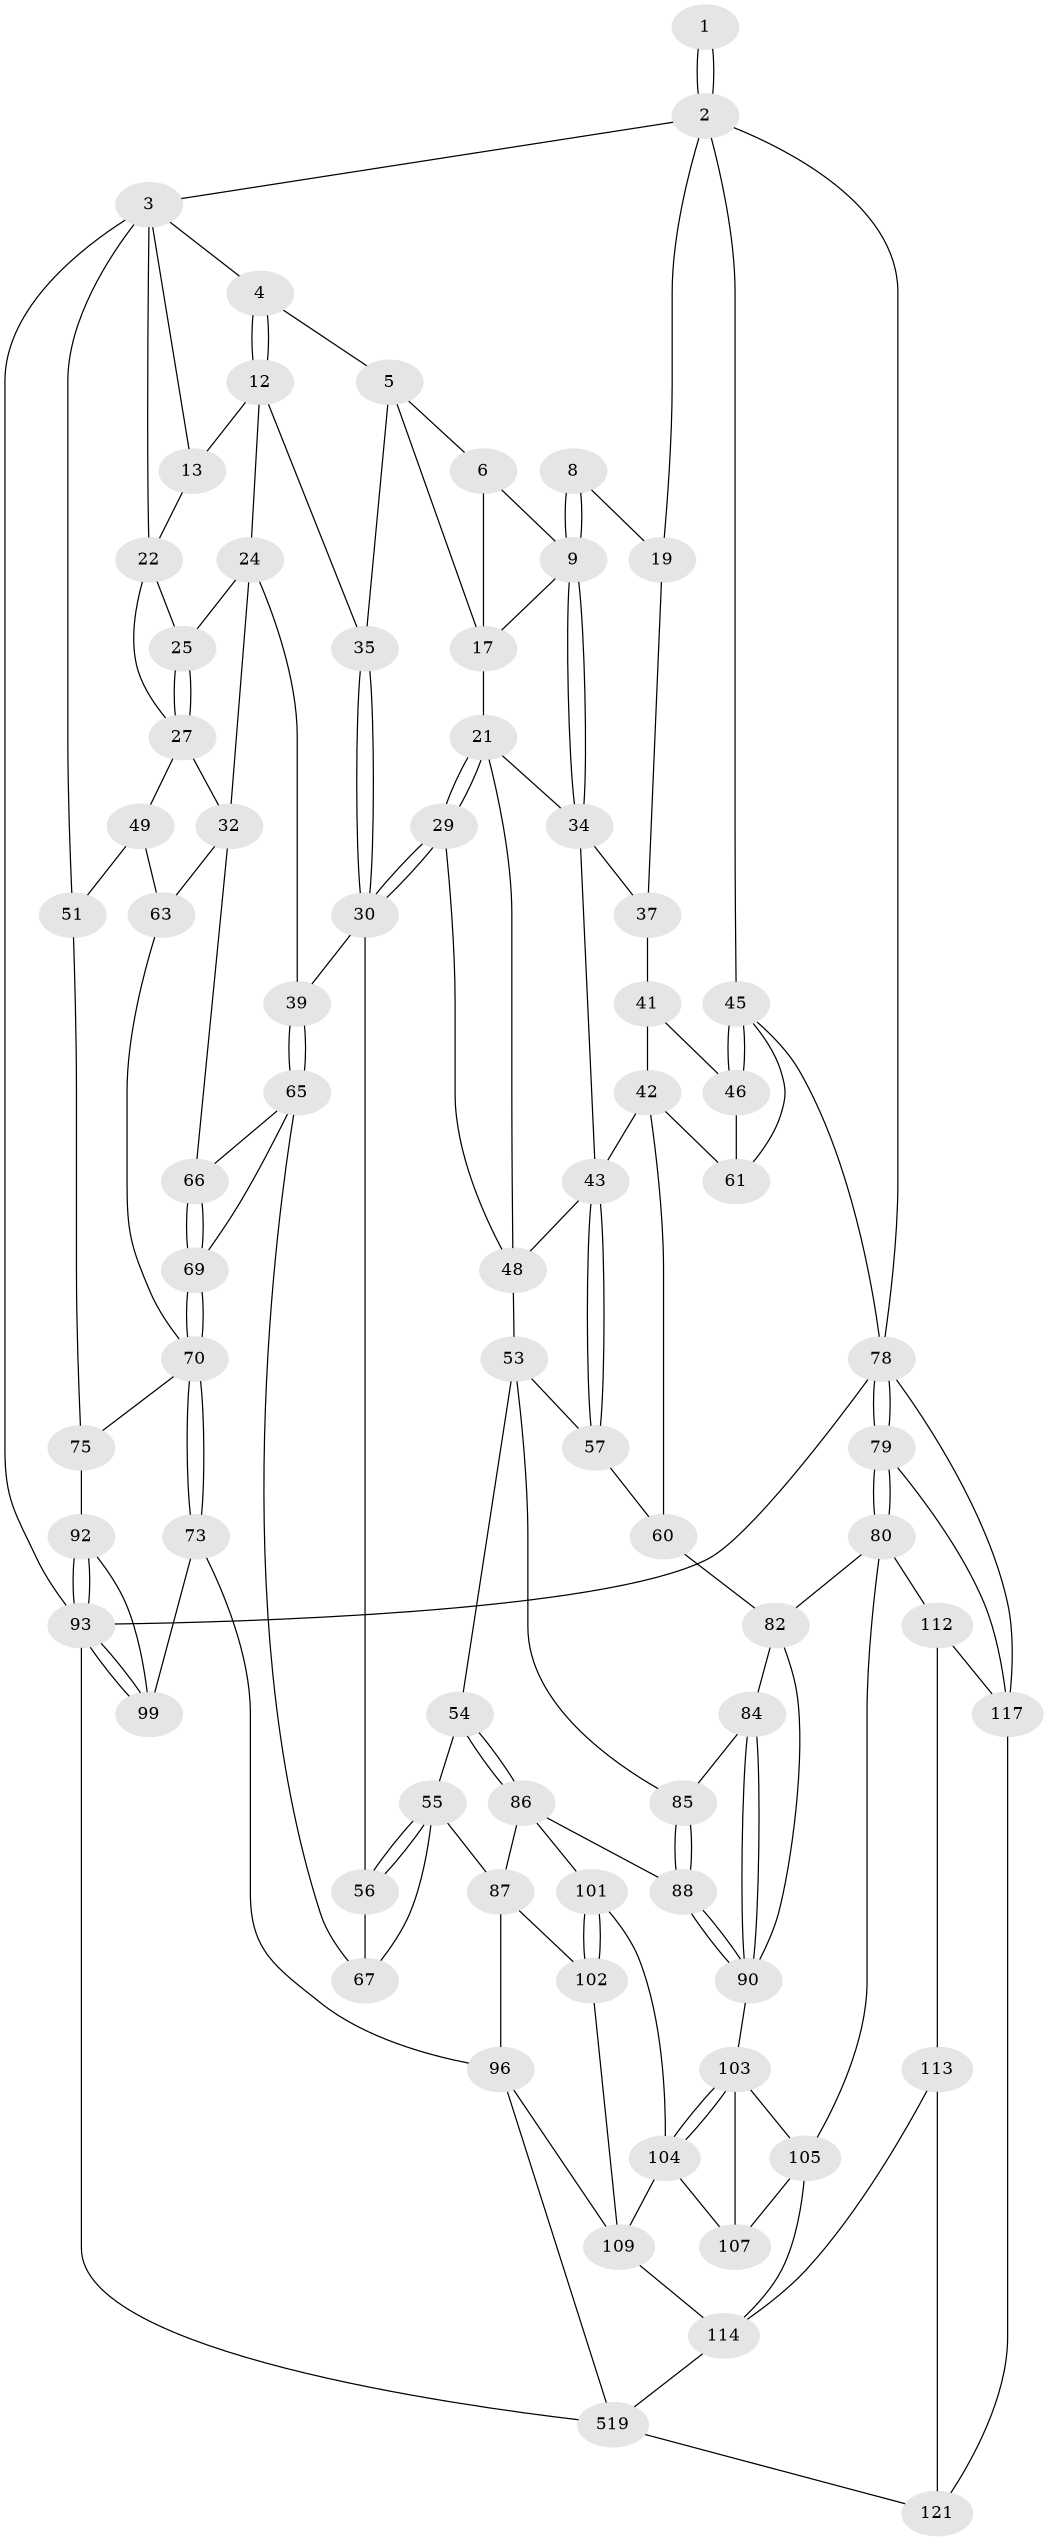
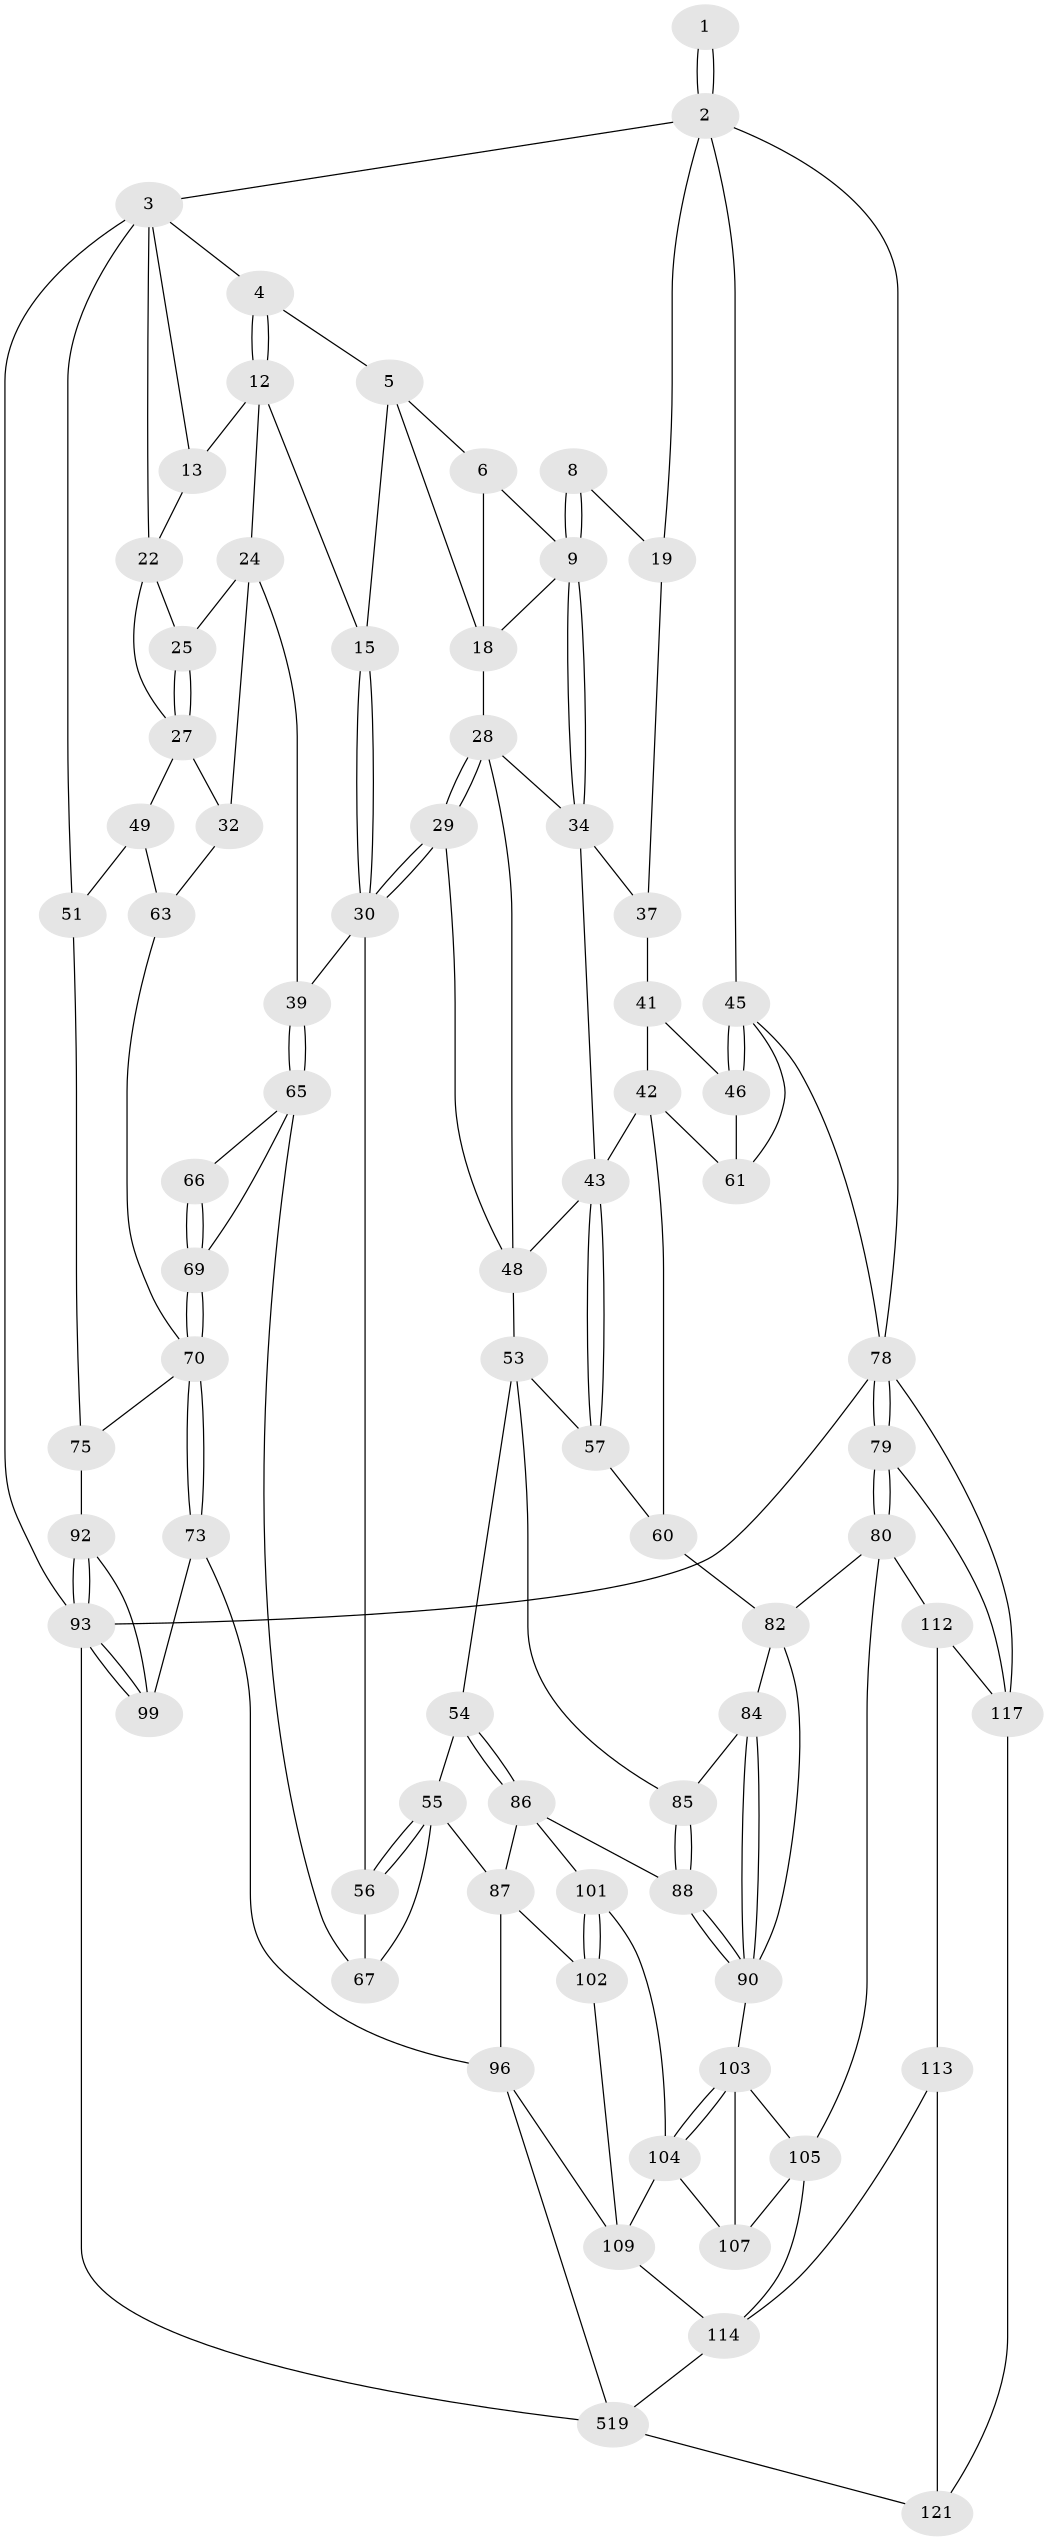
(365, 649) -> (365, 649)
(483, 649) -> (483, 649)
(483, 738) -> (483, 738)
(212, 1004) -> none
